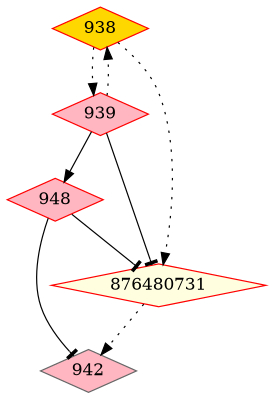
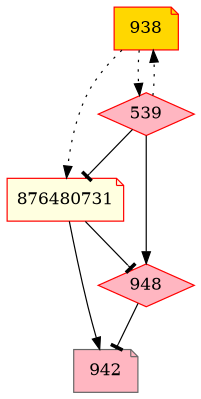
(100, 29) -> (146, 29)
(100, 114) -> (146, 114)
(103, 239) -> (107, 243)
(159, 285) -> (65, 200)
(126, 325) -> (82, 280)
(89, 371) -> (106, 371)
